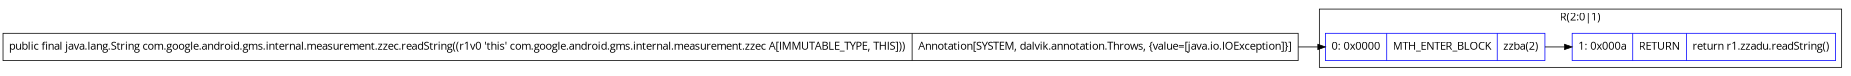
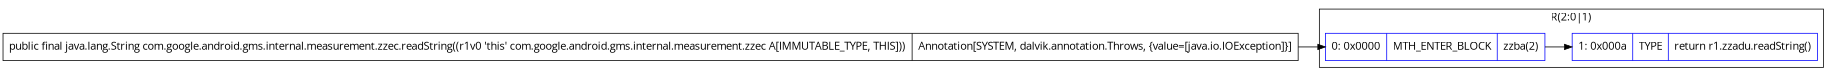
(1660, 47) -> (1651, 47)
